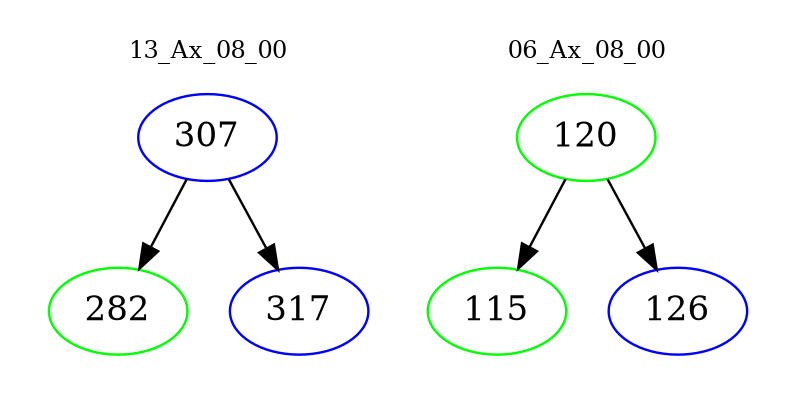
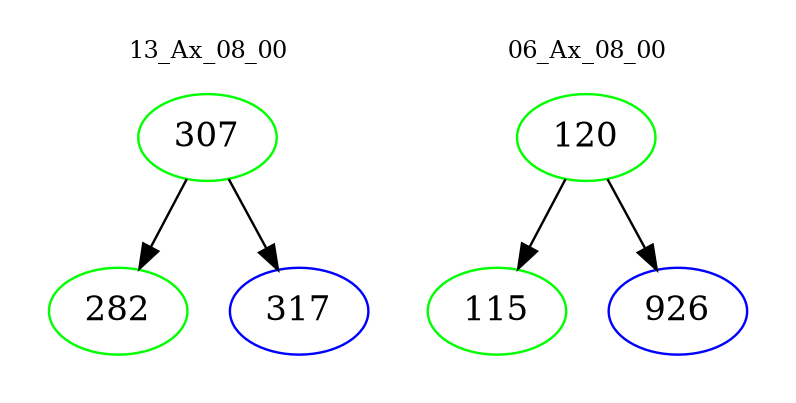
(207, 138) -> (207, 138)
(678, 311) -> (678, 311)
